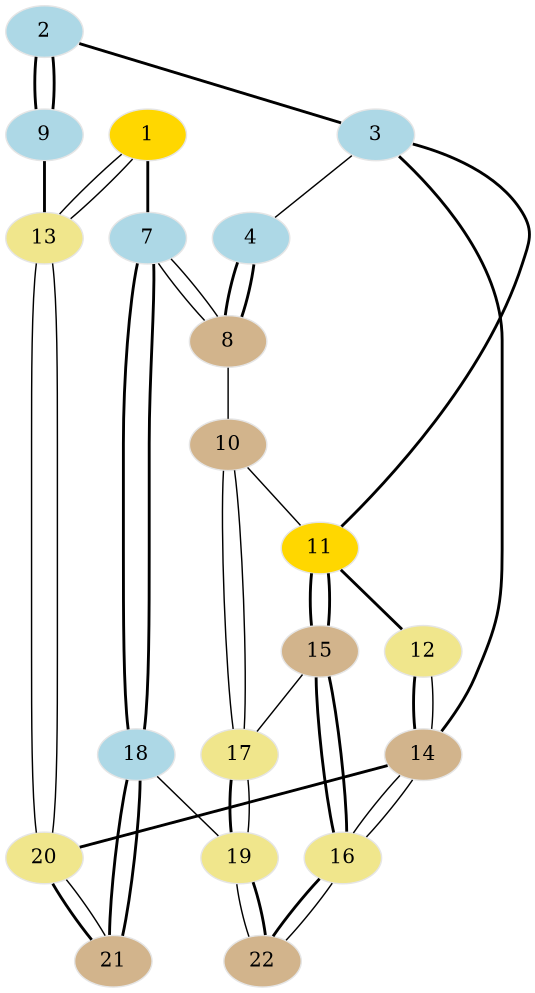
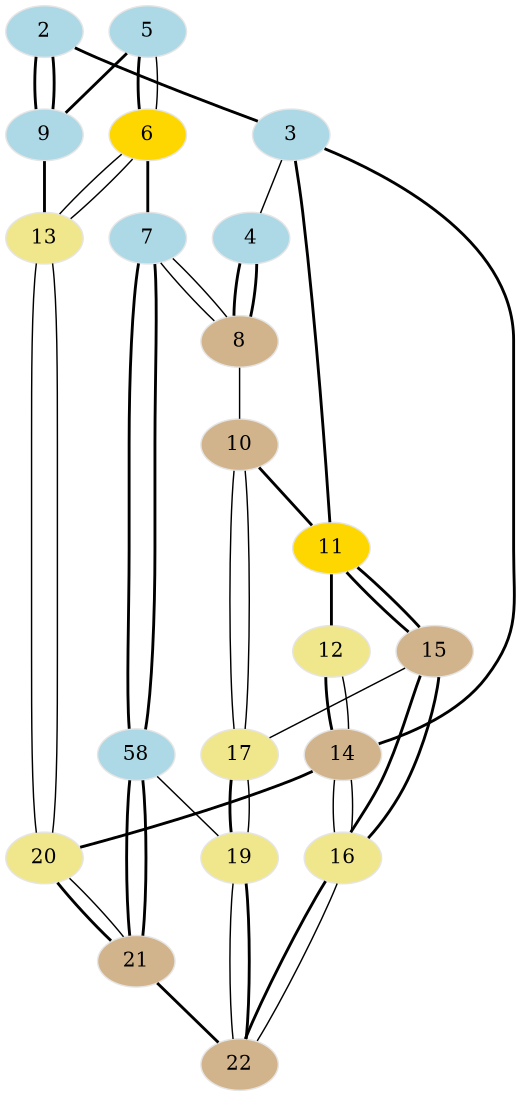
none -> (148, 32)
(148, 135) -> (148, 135)
(274, 496) -> (286, 496)
(136, 755) -> (136, 755)
none -> (188, 1013)
